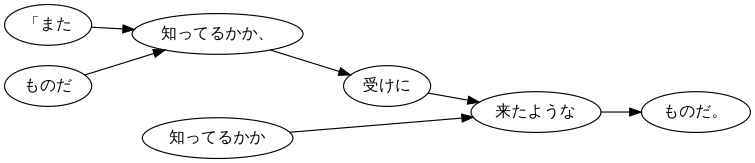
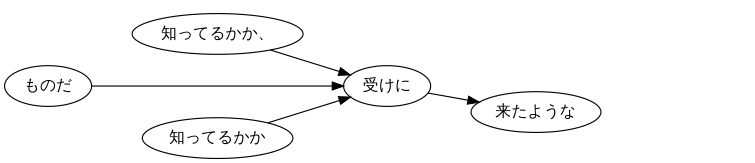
(48, 25) -> none
(119, 64) -> (212, 86)
(696, 112) -> none
(376, 125) -> (304, 112)
